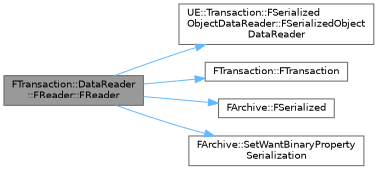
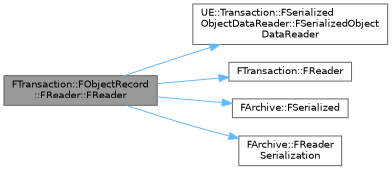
(276, 72) -> (290, 72)
(74, 90) -> (81, 90)
(276, 151) -> (290, 151)
